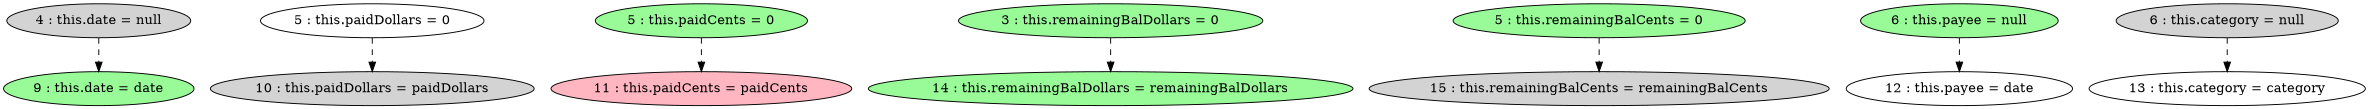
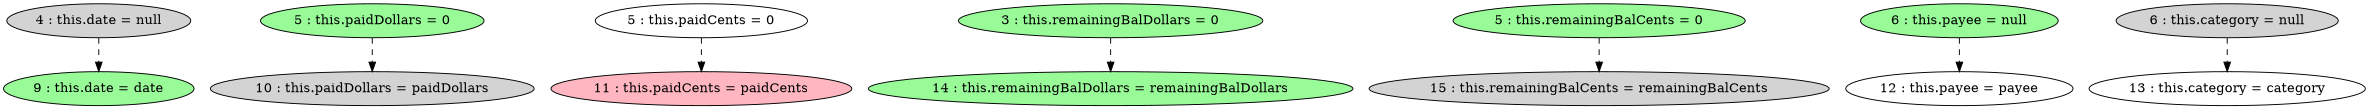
(372, 21) -> (372, 21)
(701, 21) -> (701, 21)
(1959, 89) -> (1959, 89)
